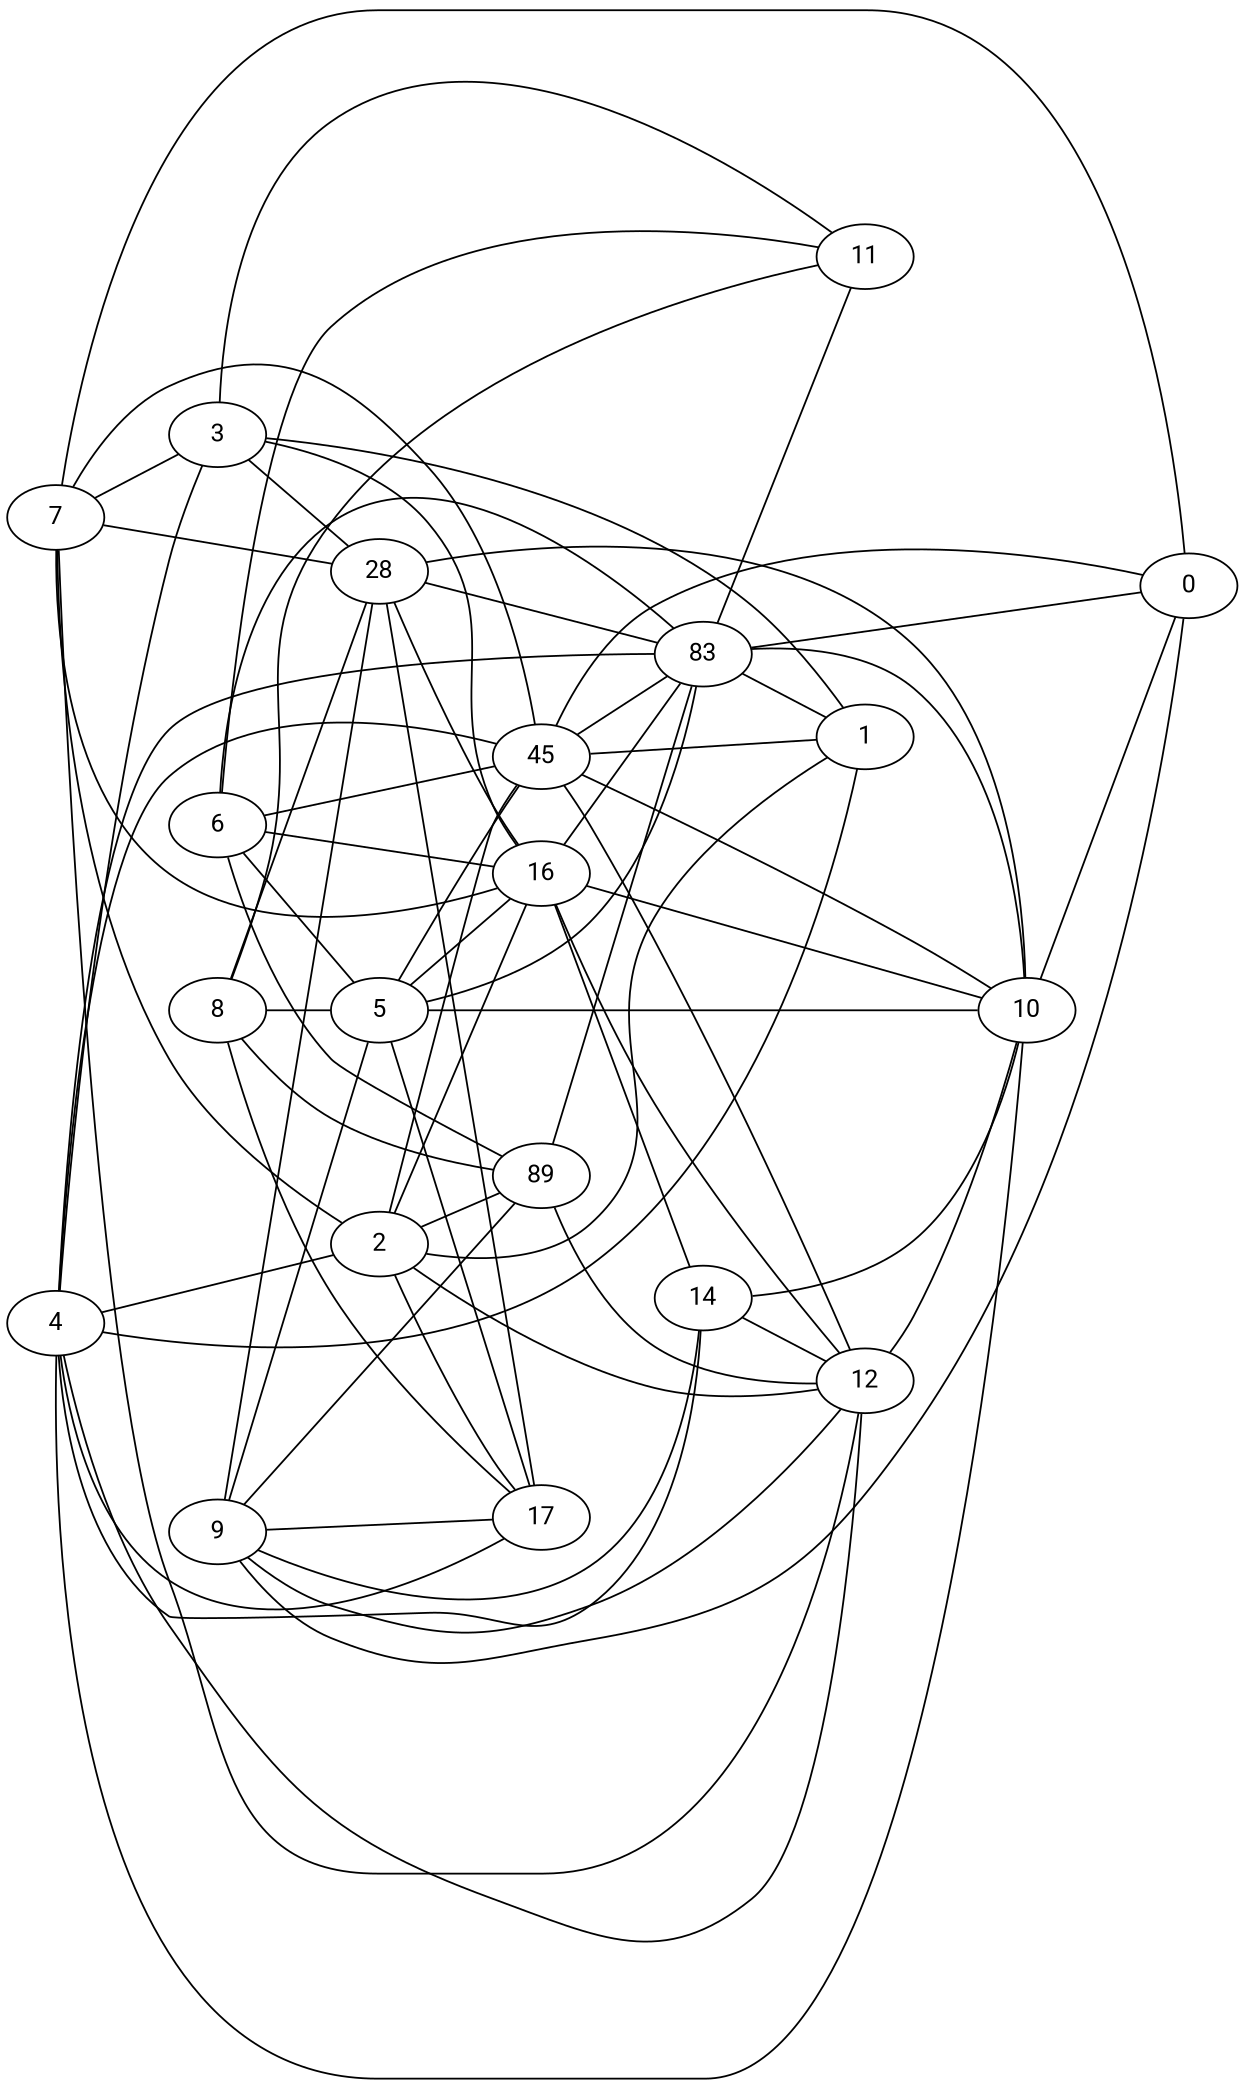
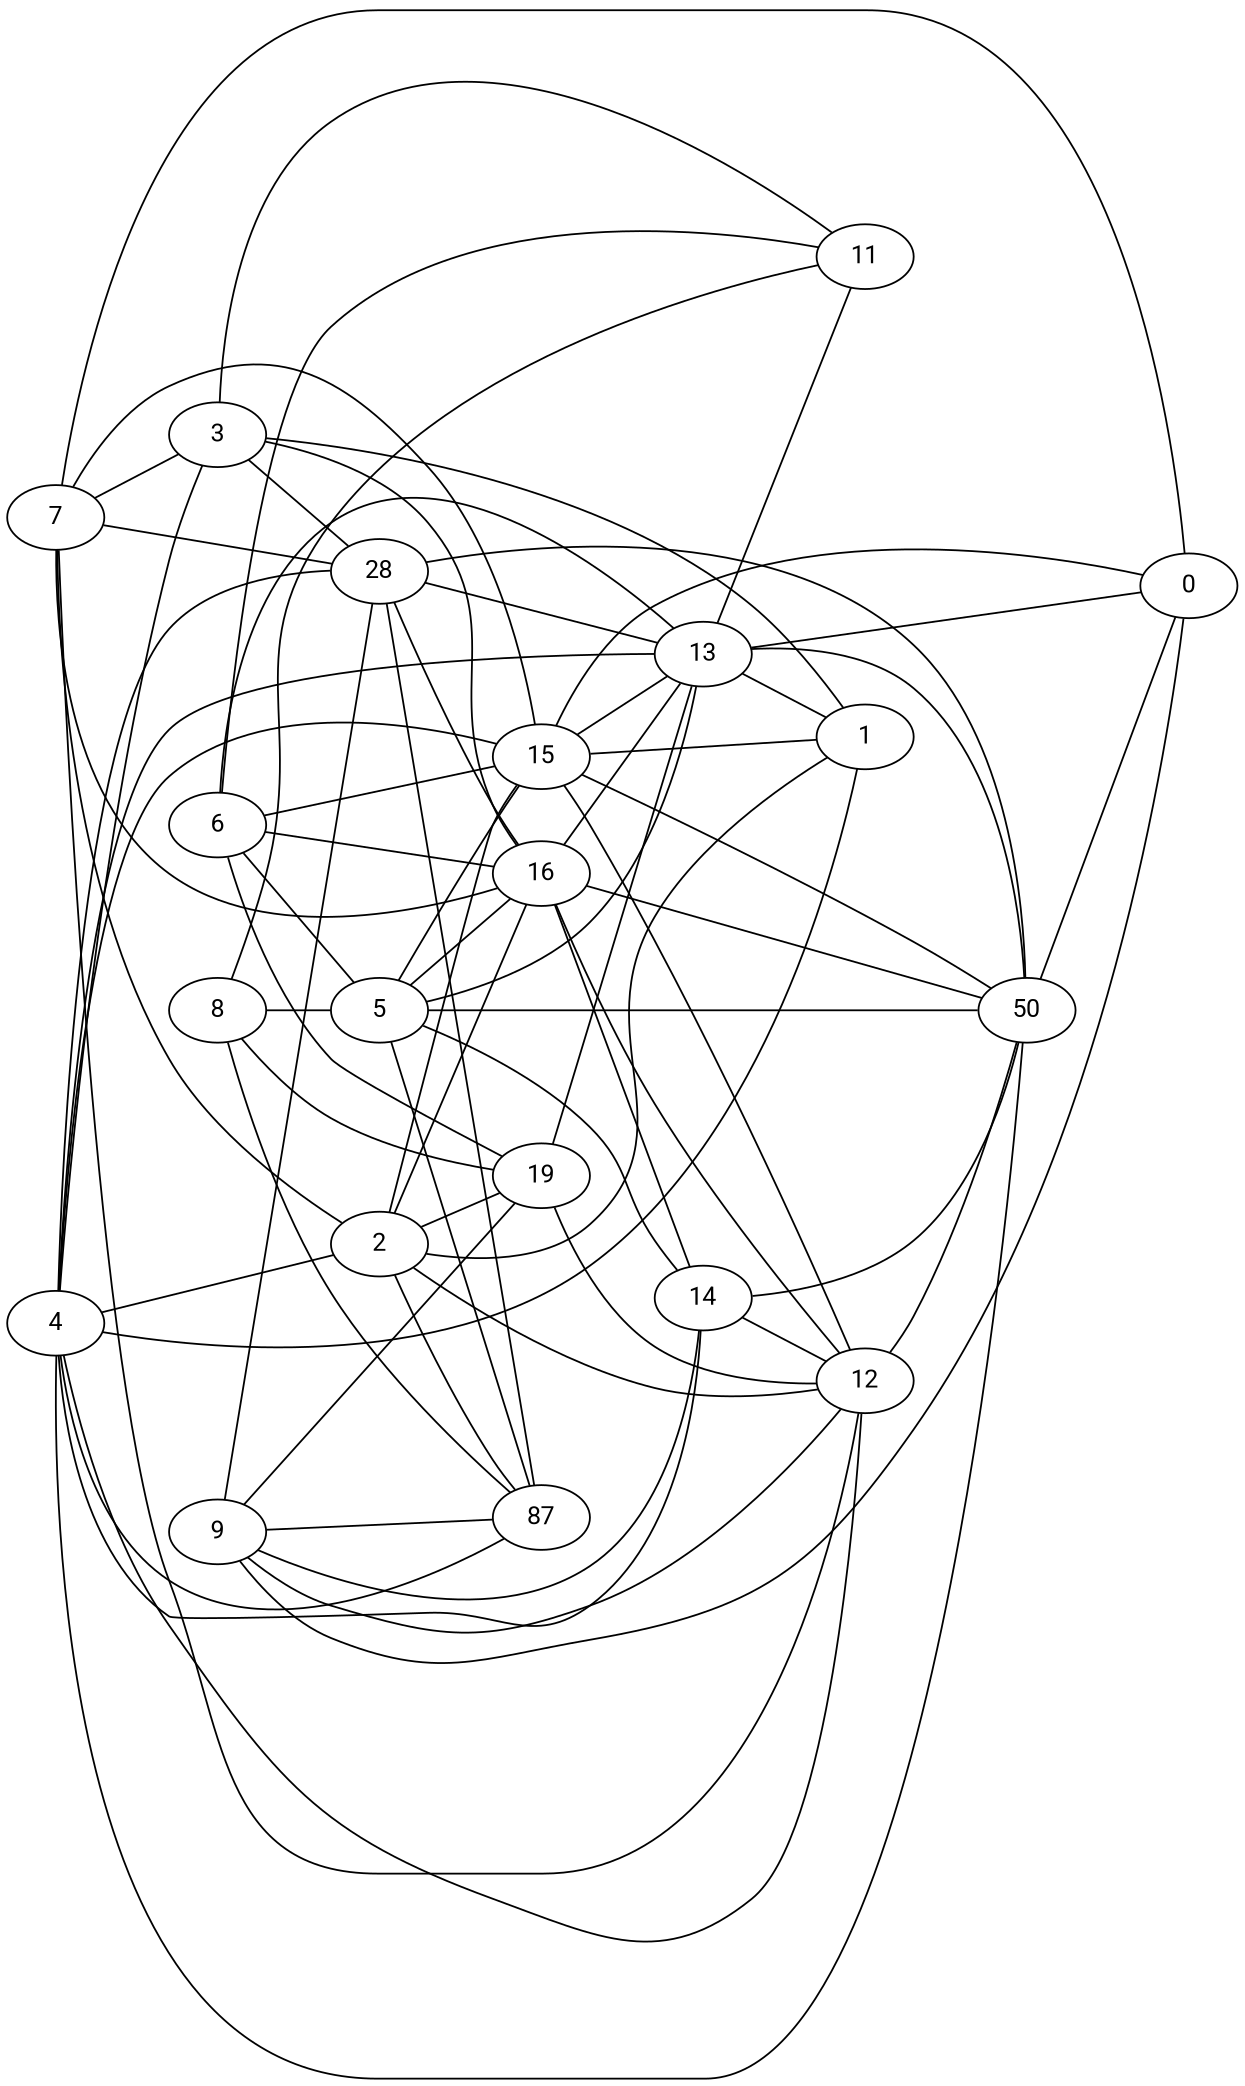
(703, 654) -> (703, 654)
(541, 757) -> (541, 757)
(299, 791) -> (101, 824)
(1027, 1010) -> (1027, 1010)
(541, 1176) -> (541, 1176)
(295, 1283) -> (580, 1118)
(541, 1517) -> (541, 1517)
